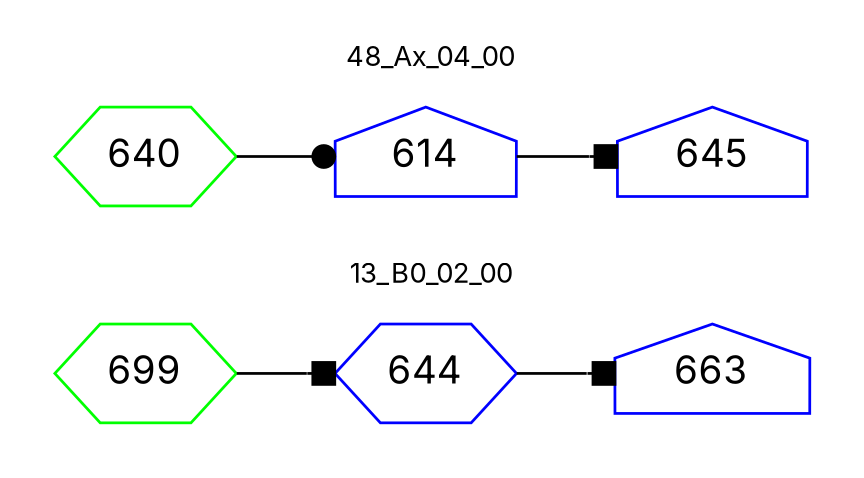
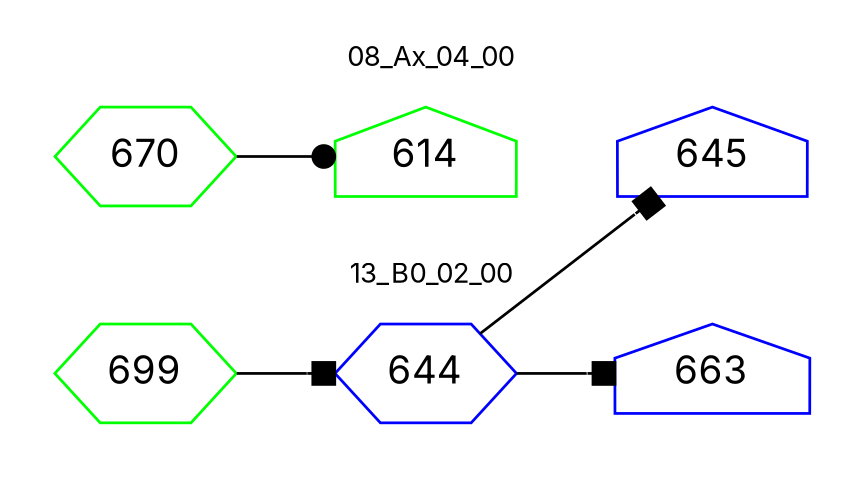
(431, 59) -> (431, 59)
(146, 157) -> (146, 157)
(426, 157) -> (426, 157)
(553, 157) -> (557, 274)
